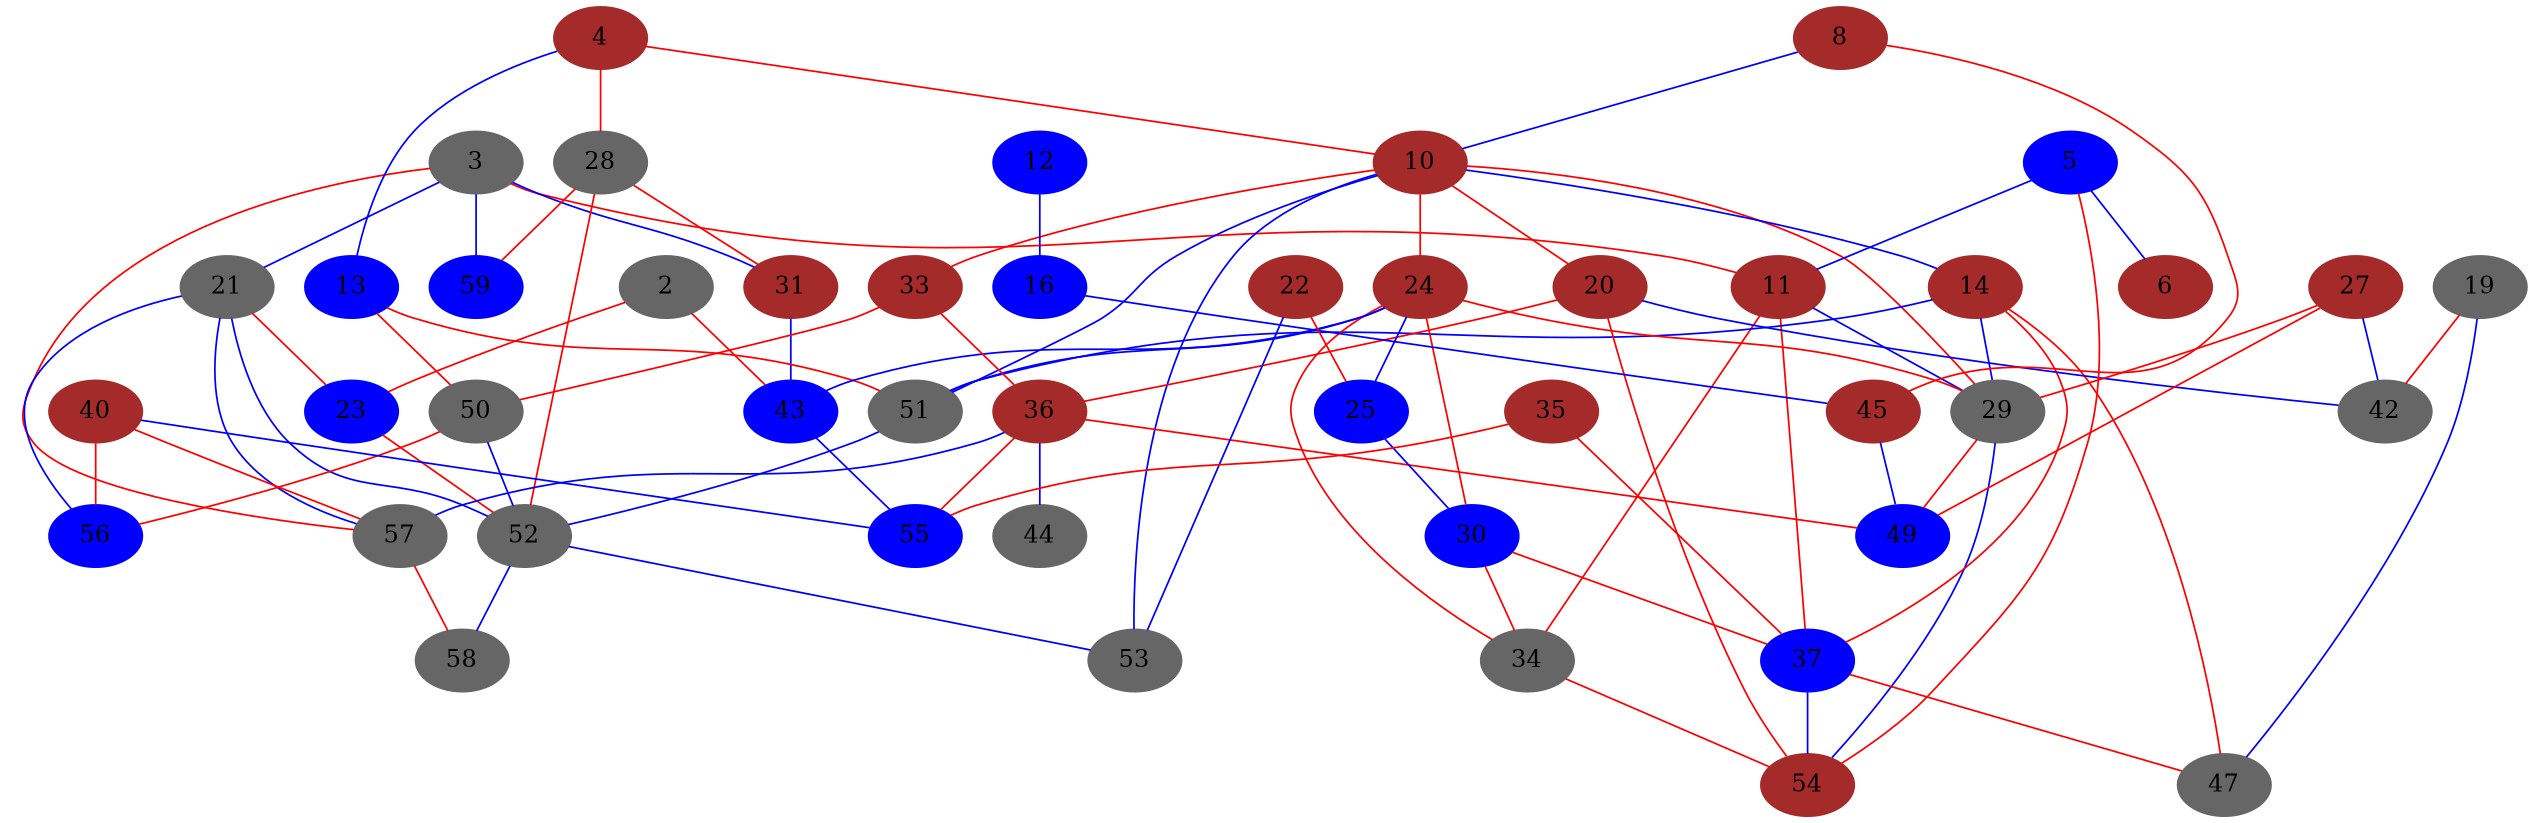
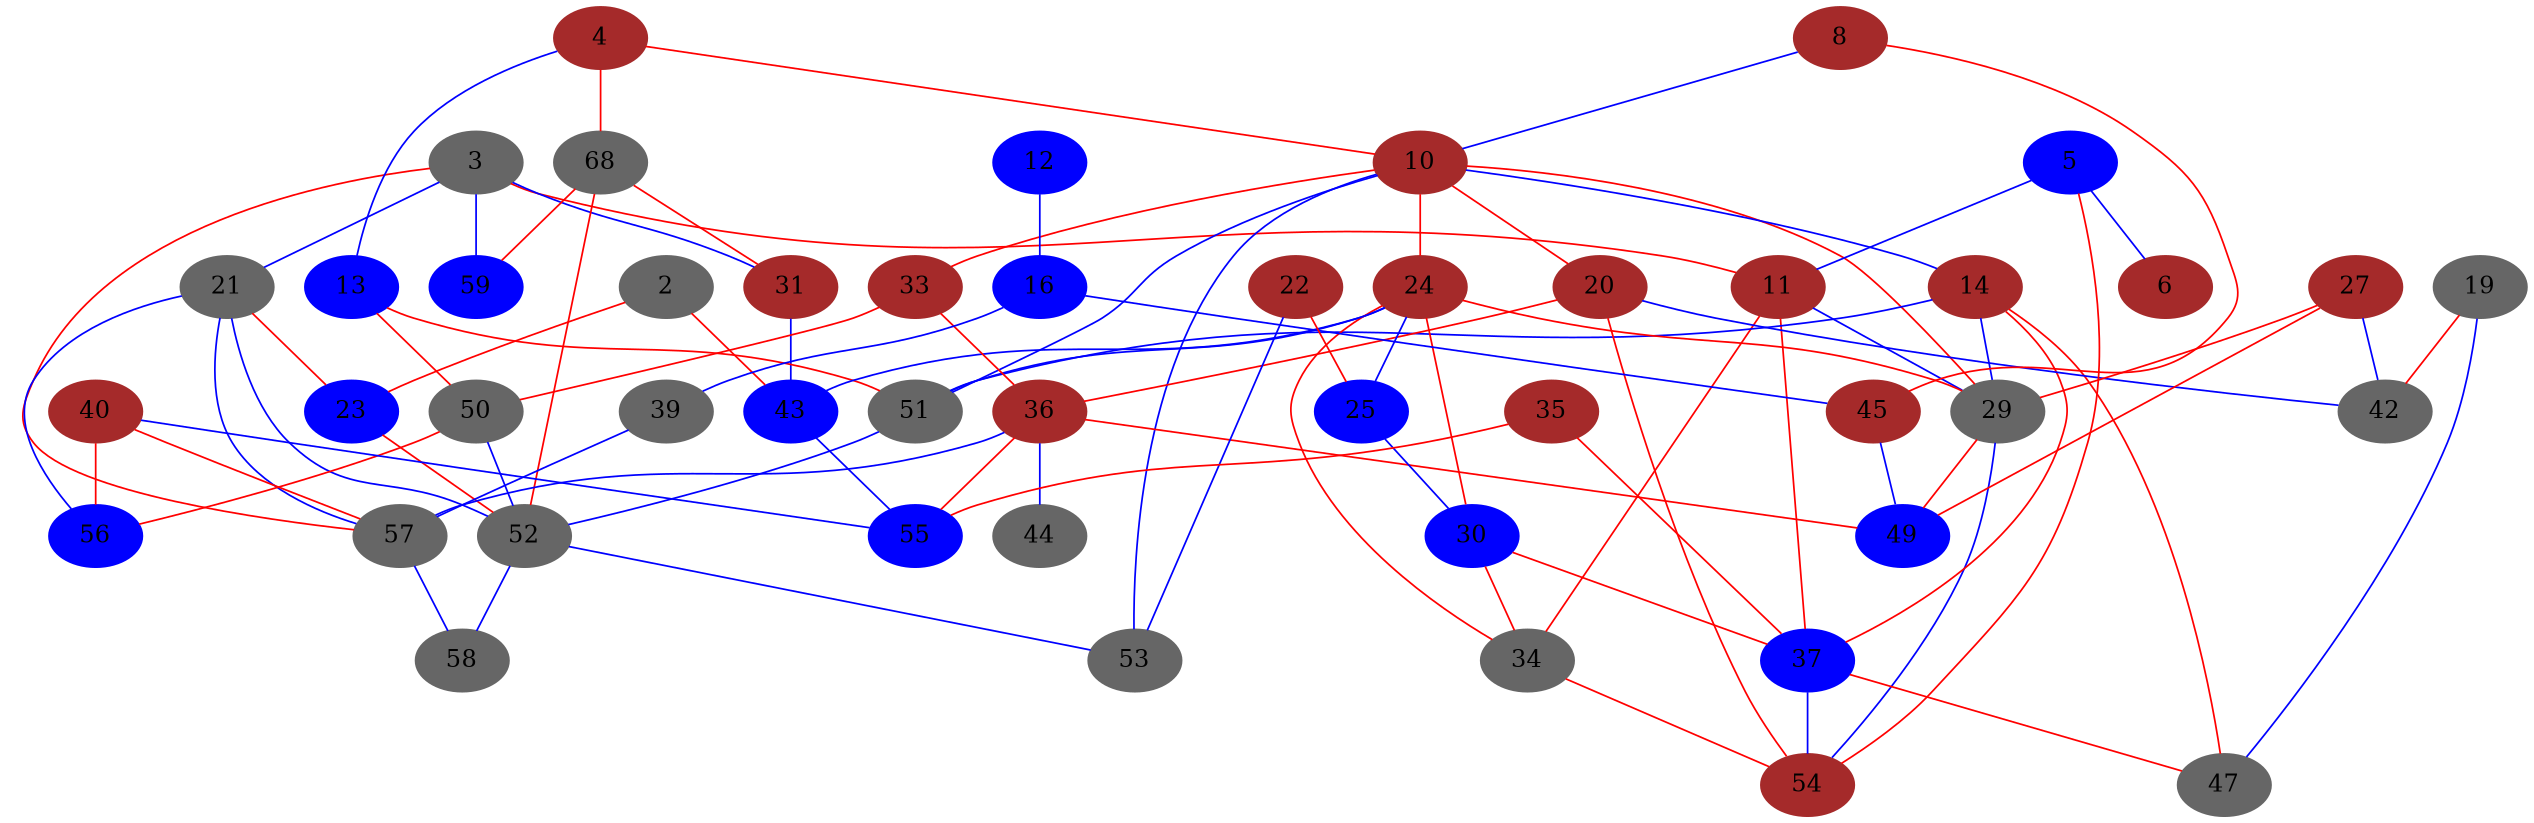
(601, 163) -> (601, 163)
none -> (666, 412)
(431, 598) -> (431, 598)
